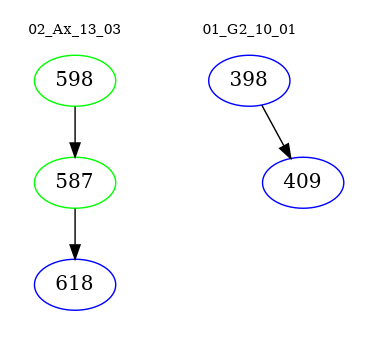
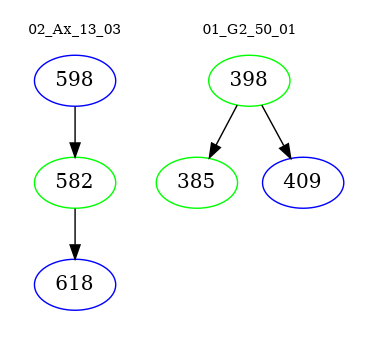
(250, 30) -> (250, 30)
(75, 81) -> (75, 81)
(249, 81) -> (249, 81)
(75, 183) -> (75, 183)
none -> (197, 183)
